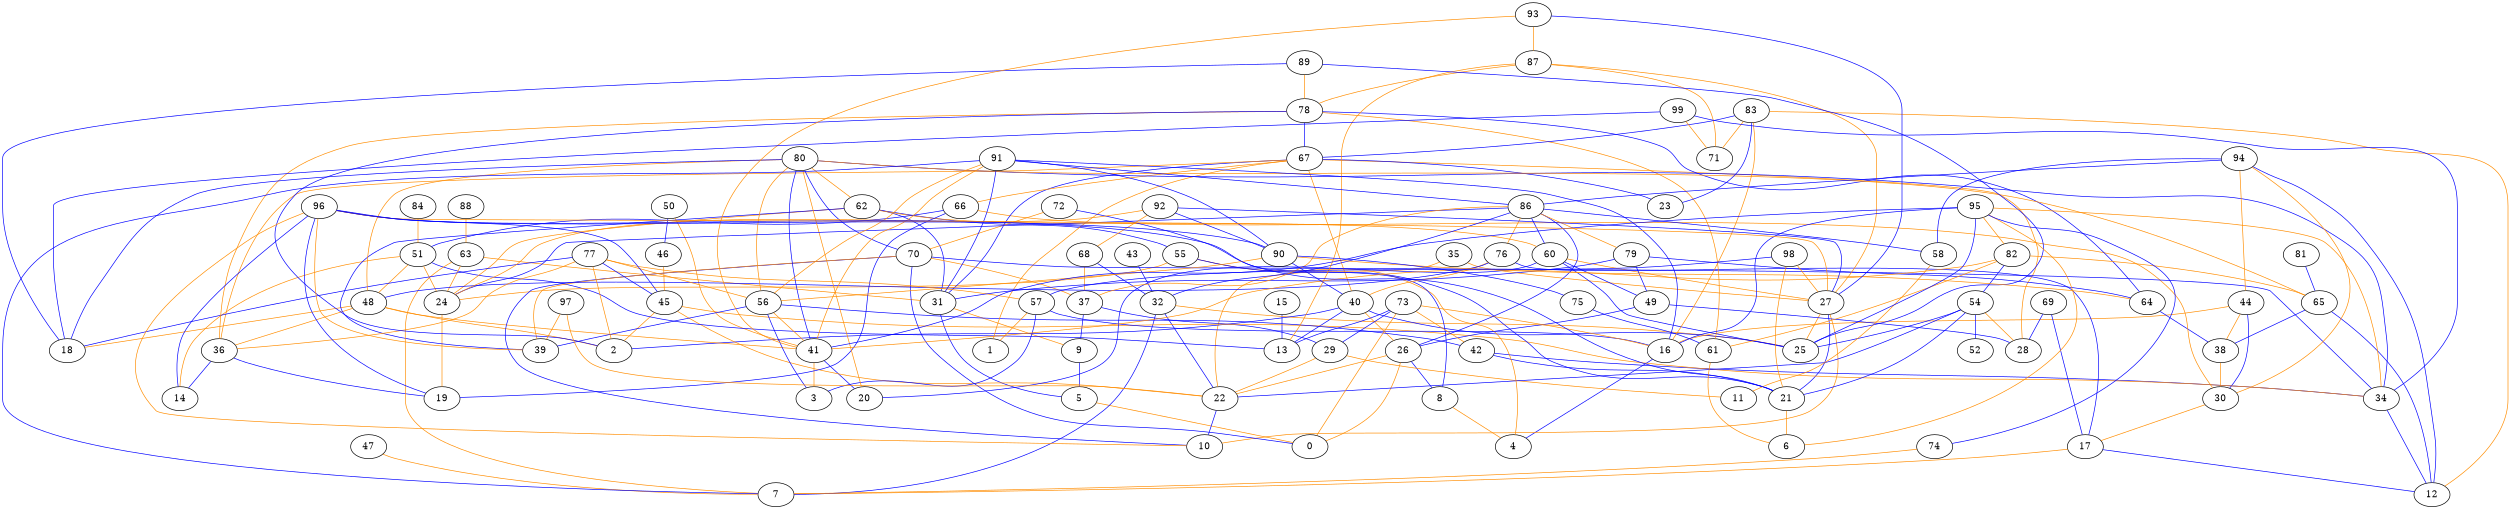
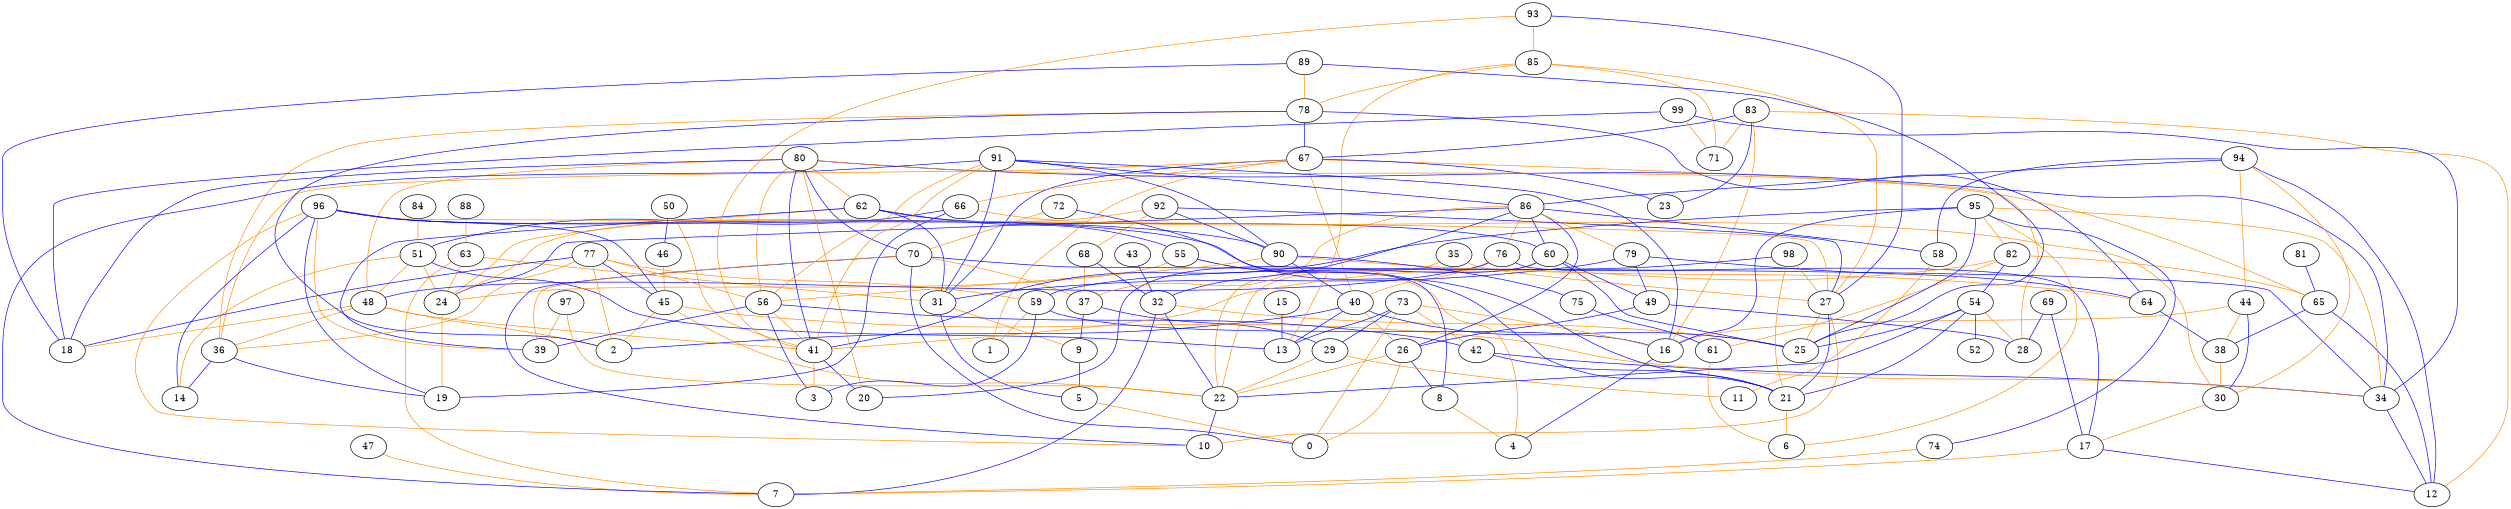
(1533, 63) -> (1533, 63)
(1585, 150) -> none
(1208, 224) -> (1208, 224)
(1712, 284) -> (1253, 296)
(1037, 303) -> (1037, 303)
